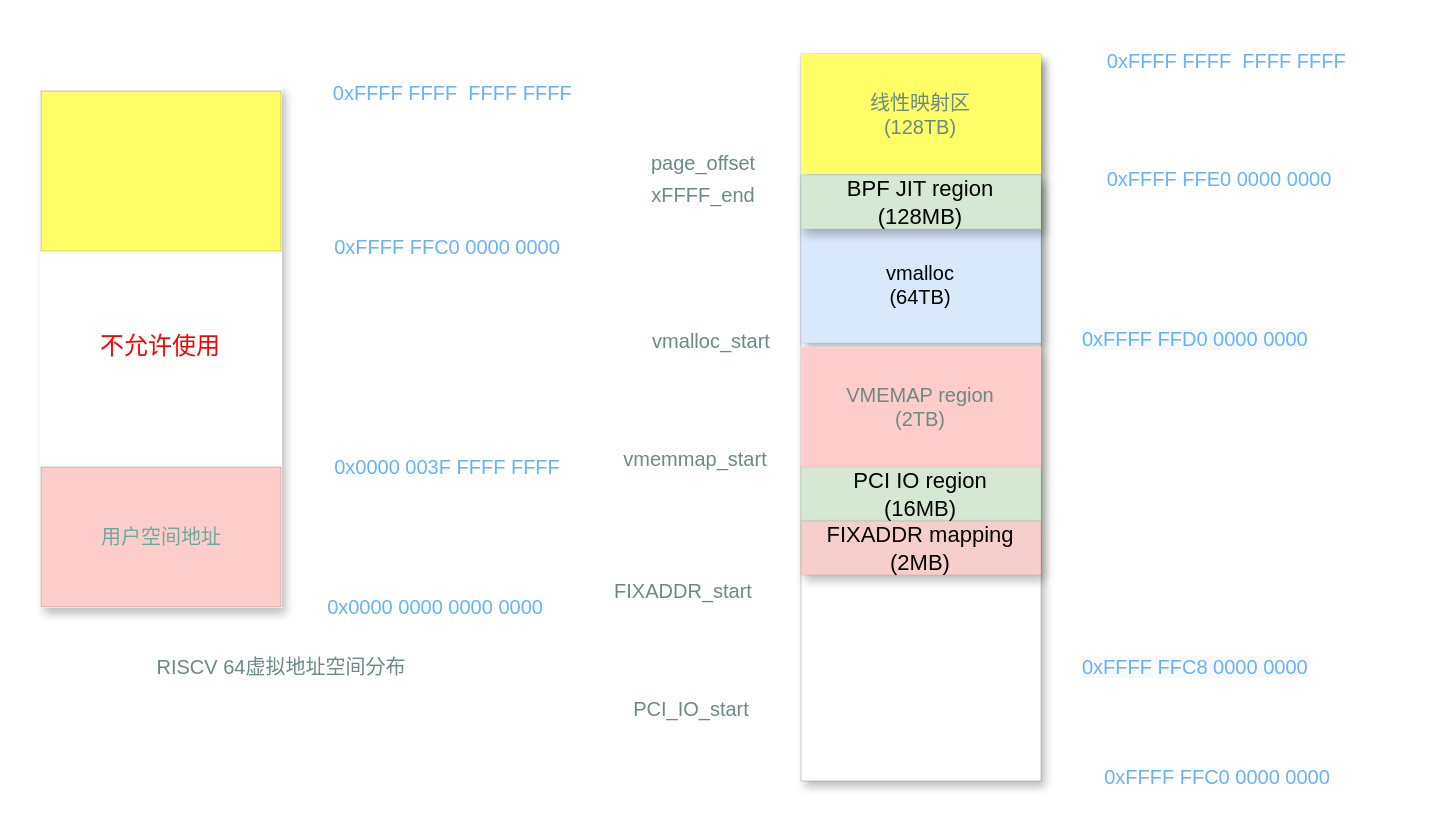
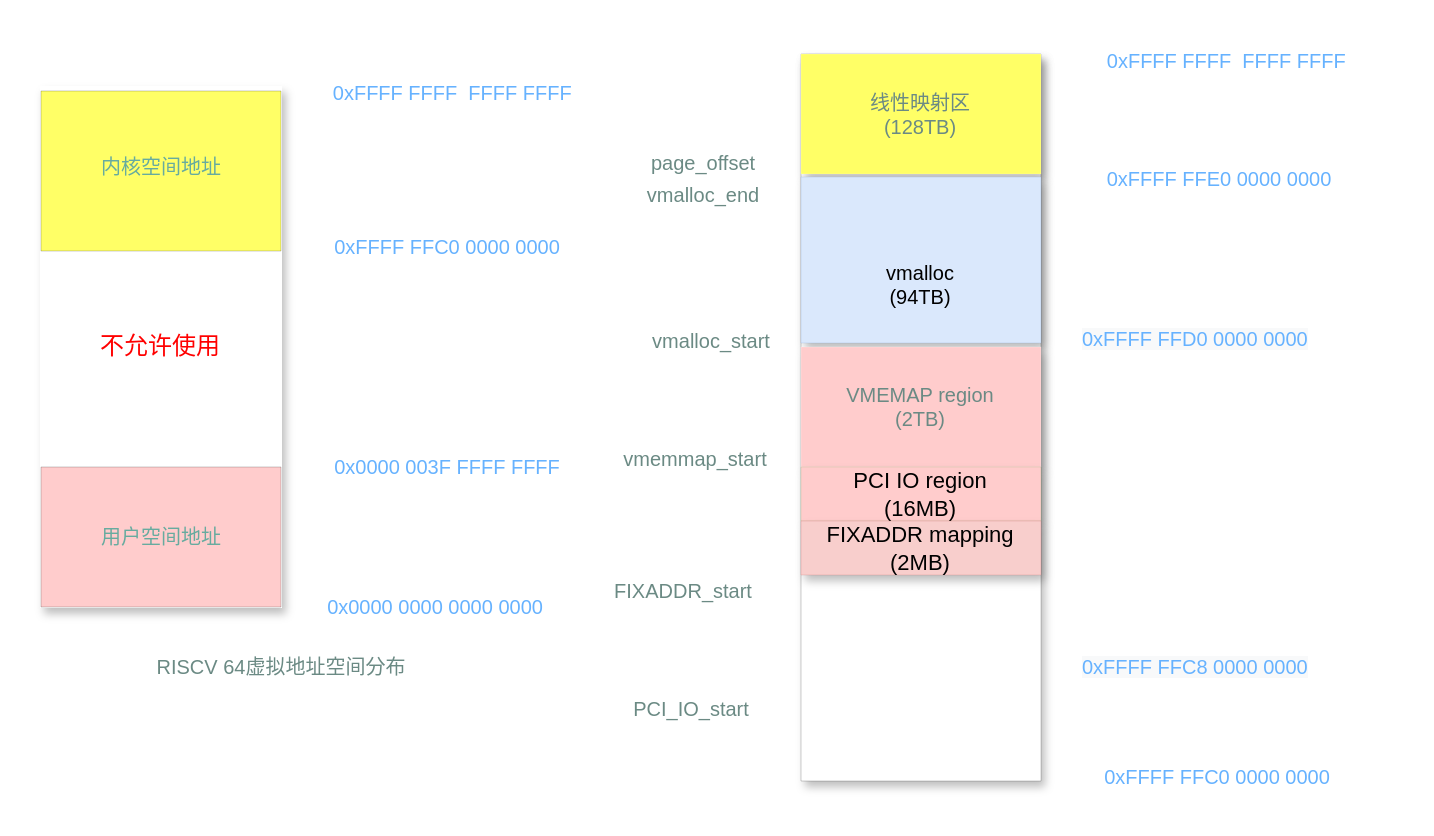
none -> (161, 167)
(704, 195) -> (704, 195)
(921, 202) -> none
(921, 261) -> (921, 261)
(921, 494) -> (921, 494)
